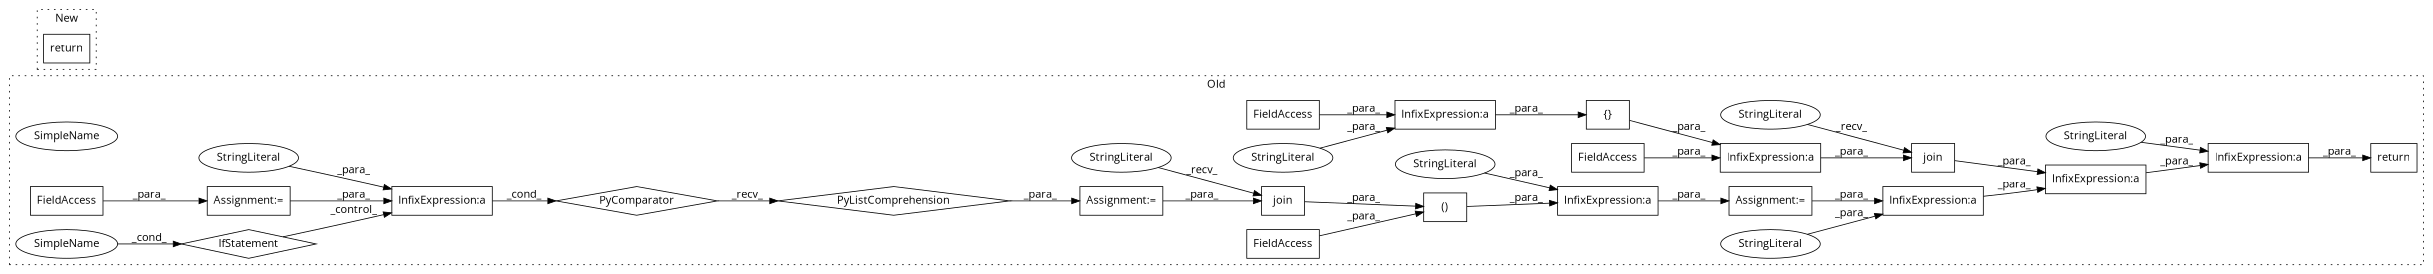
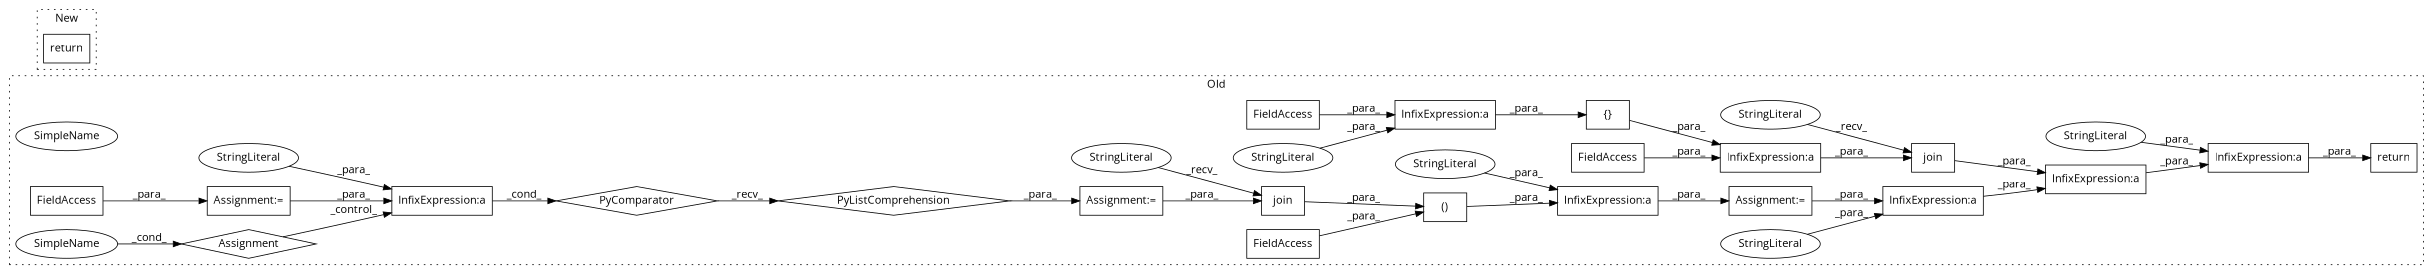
(249, 244) -> (249, 244)
